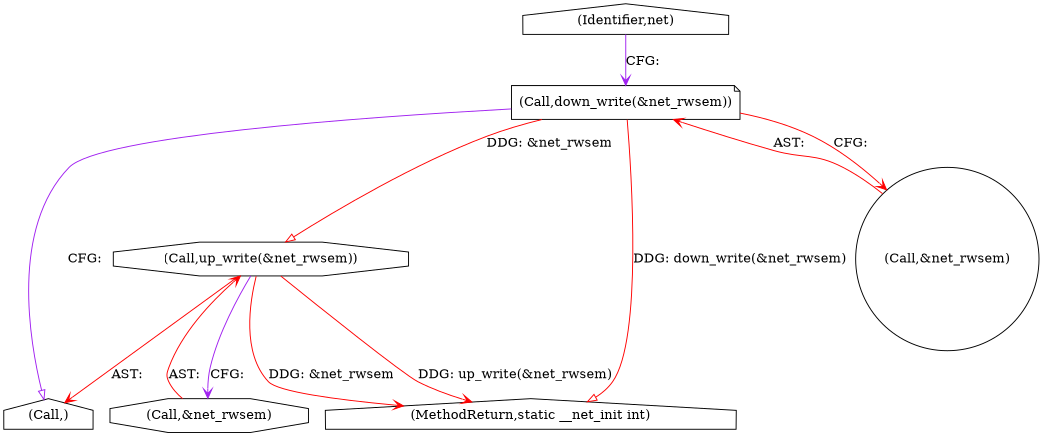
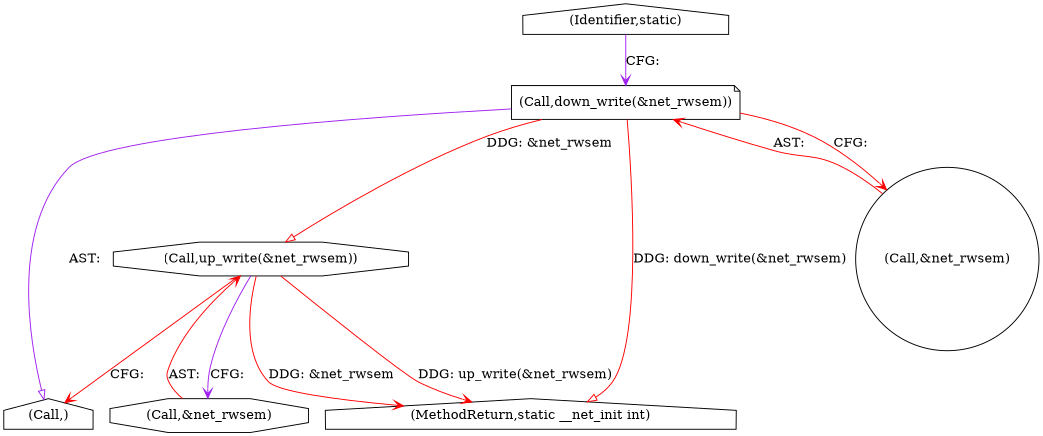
(626, 21) -> (626, 21)
(87, 259) -> (87, 259)
(129, 375) -> (129, 375)
